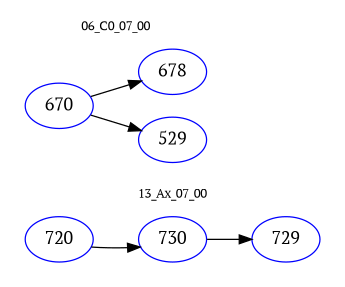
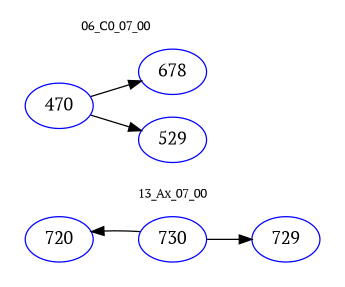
(59, 106) -> (59, 106)
(109, 248) -> (122, 231)
